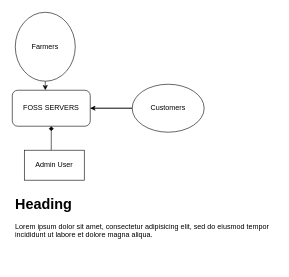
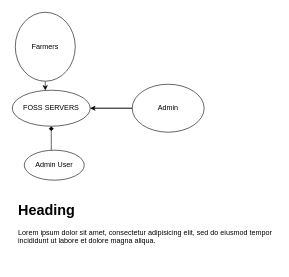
(51, 108) -> (51, 108)
(168, 108) -> (168, 108)
(54, 165) -> (54, 165)
(144, 228) -> (147, 234)
